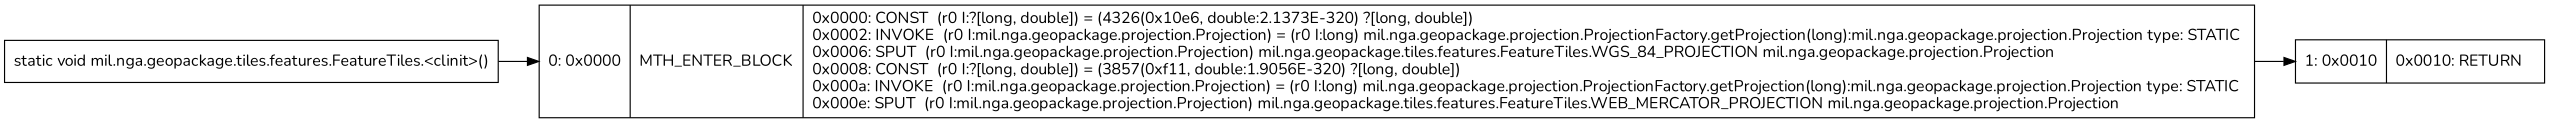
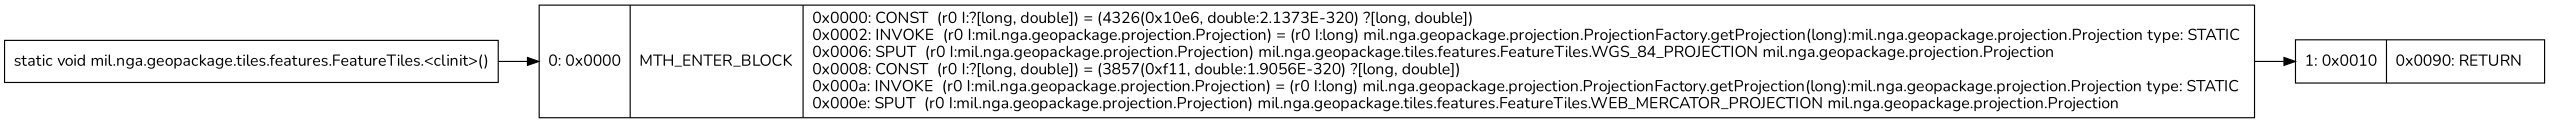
(2466, 61) -> (2466, 61)
